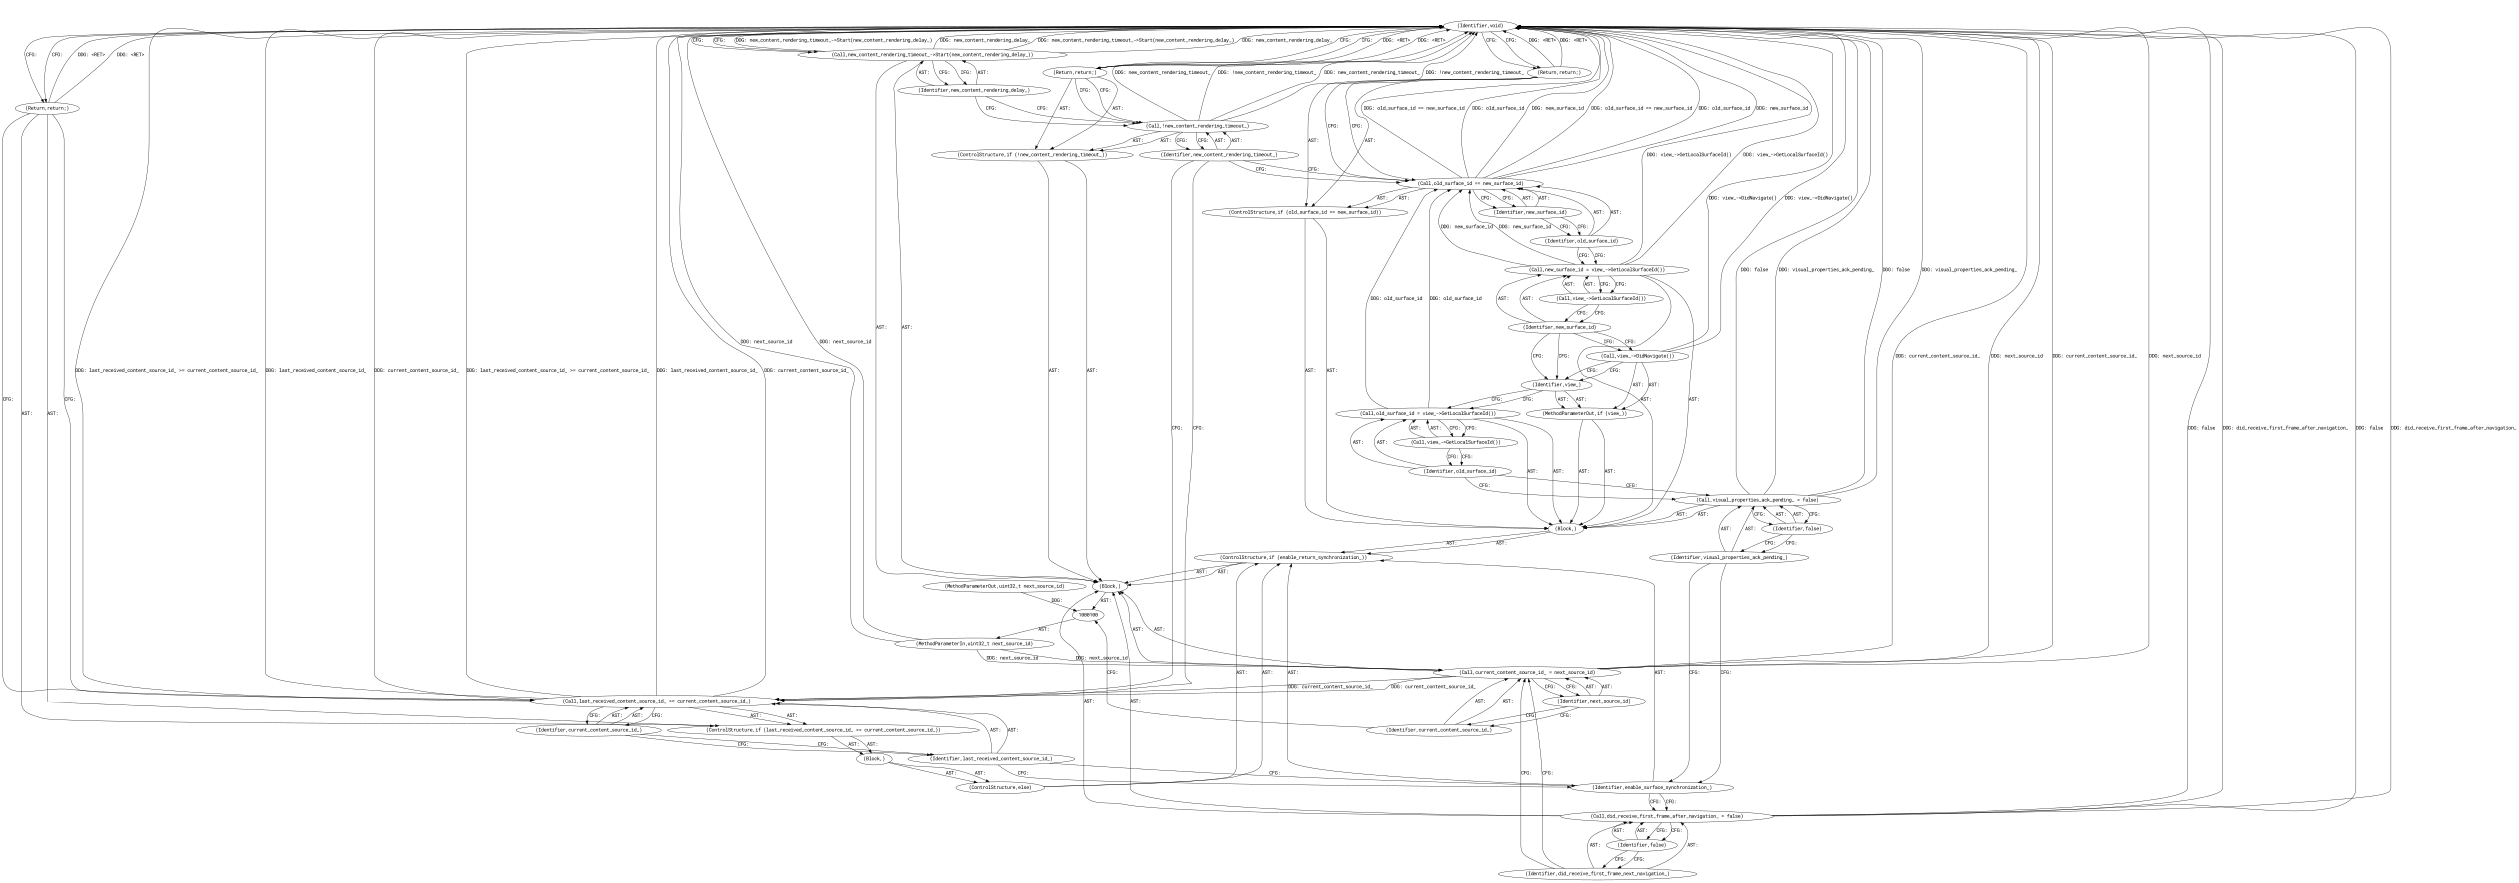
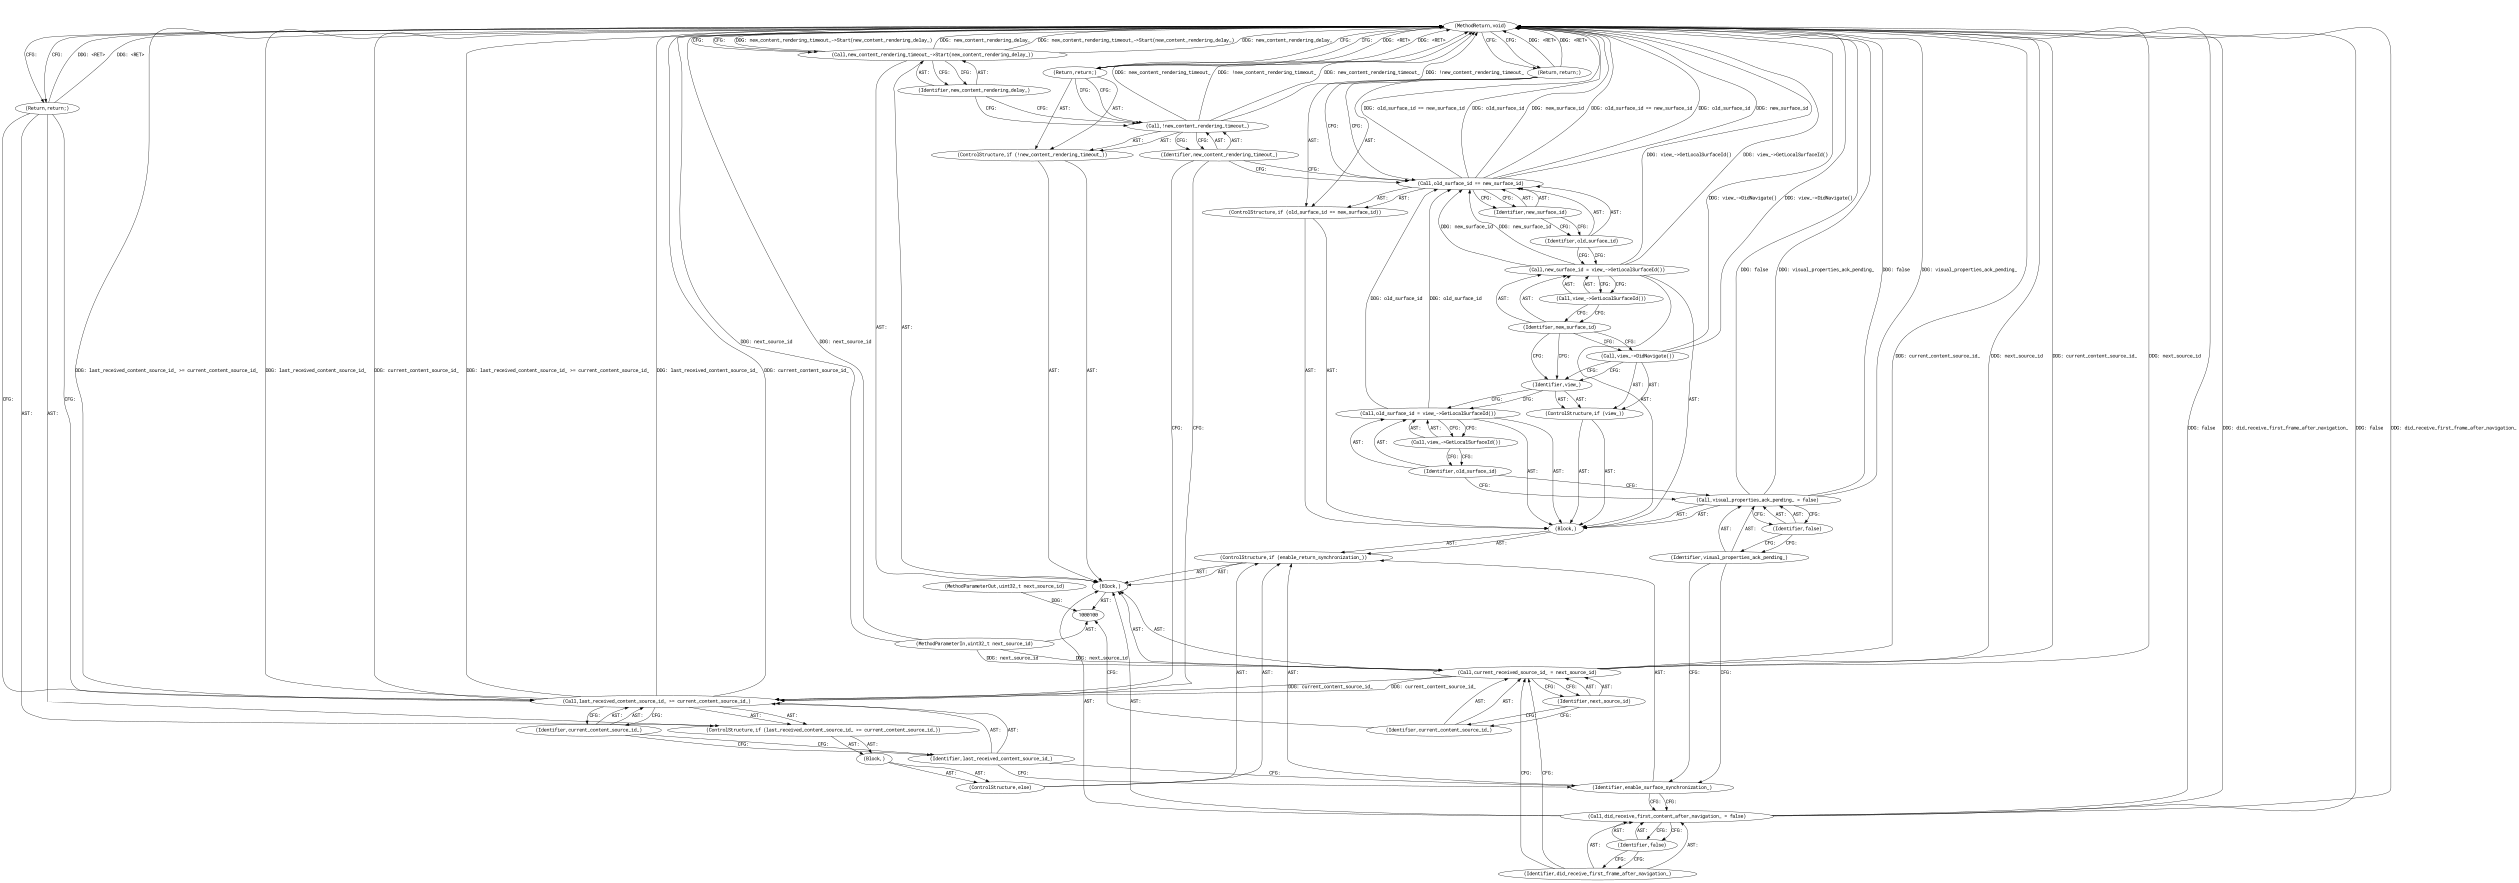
(1480, 26) -> (1480, 26)
(1585, 414) -> (1585, 414)
(1037, 628) -> (1068, 637)
(1527, 673) -> (1527, 673)
(1667, 817) -> (1667, 817)
(1598, 874) -> (1598, 874)
